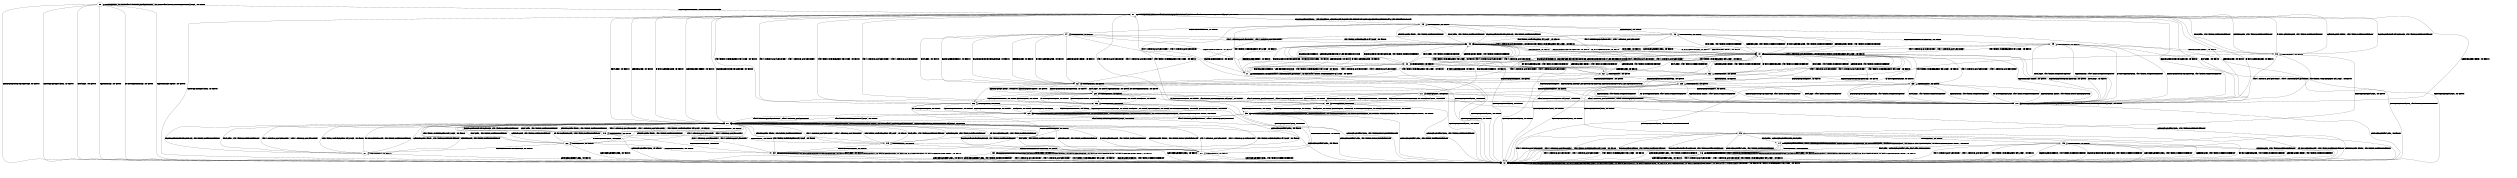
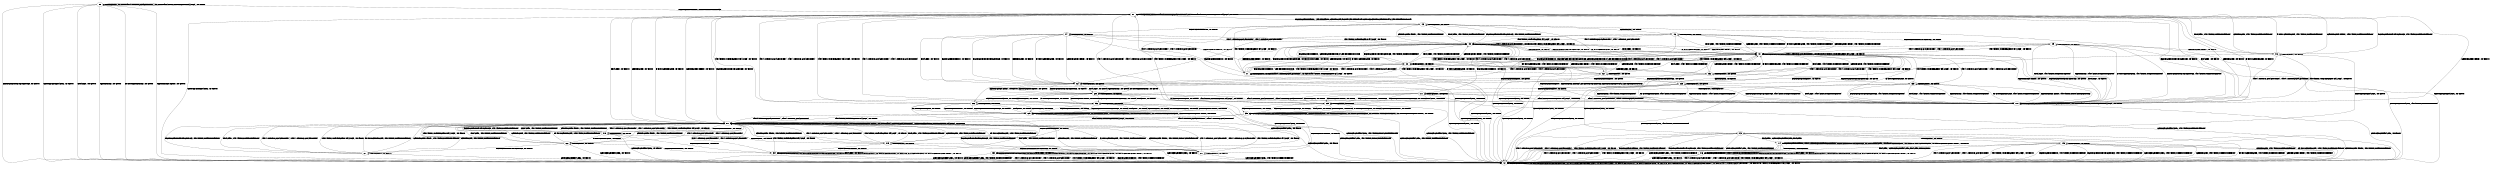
(1543, 55) -> (1482, 67)
(1711, 89) -> (1711, 89)
(1002, 99) -> (1002, 99)
(1567, 119) -> (1567, 119)
